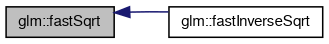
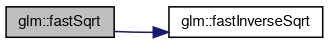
(149, 12) -> (134, 32)
